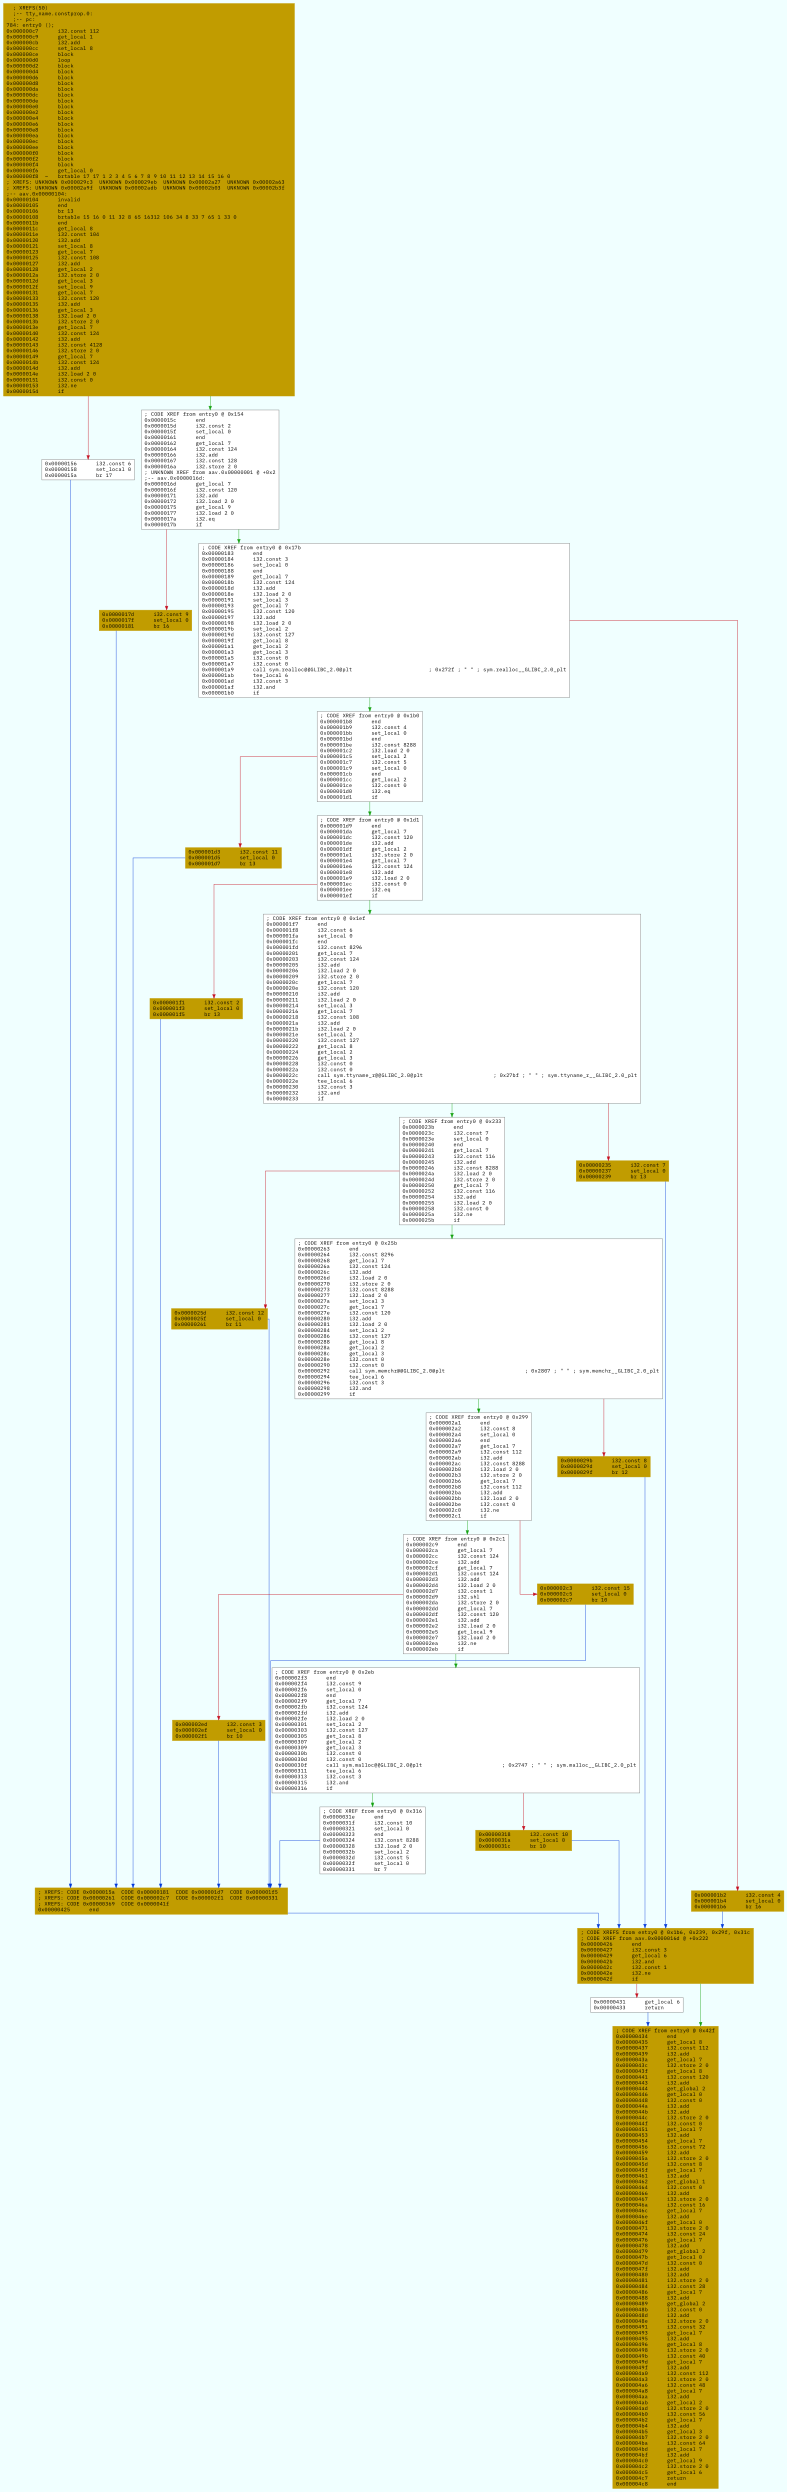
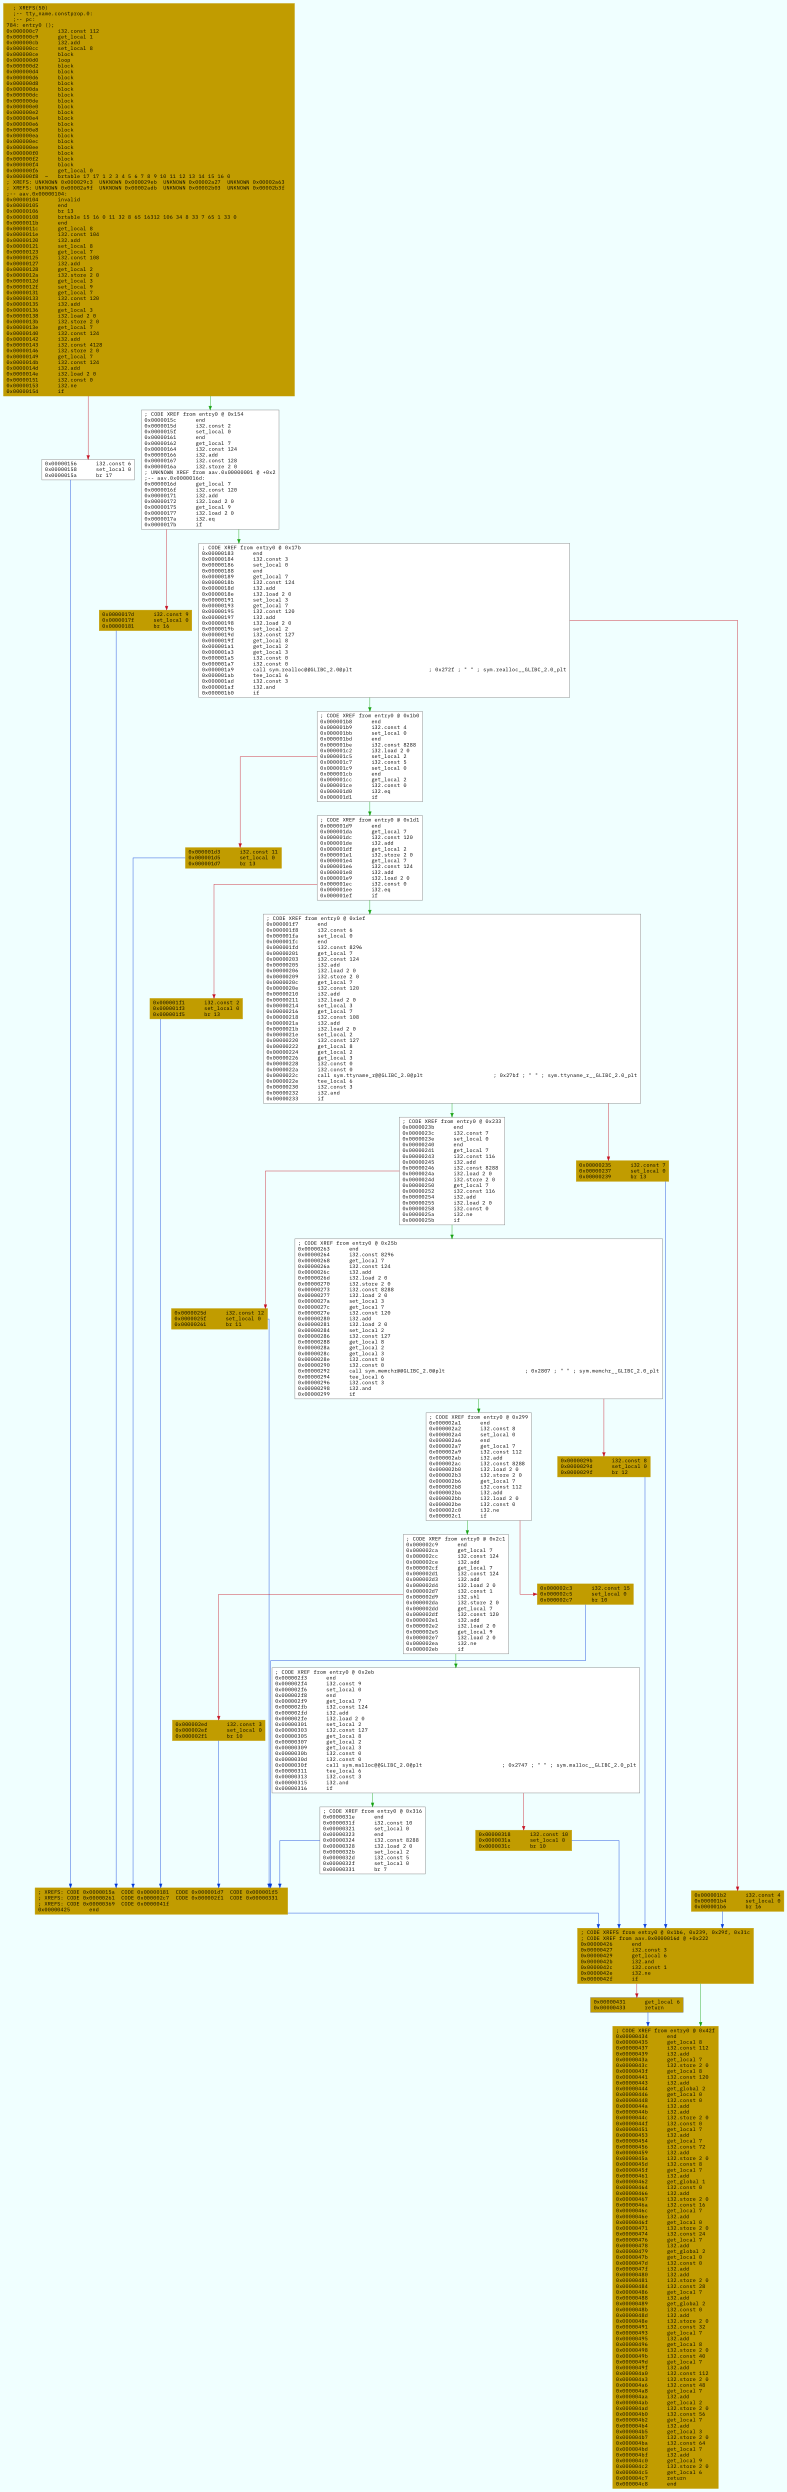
(637, 2005) -> (637, 2005)
